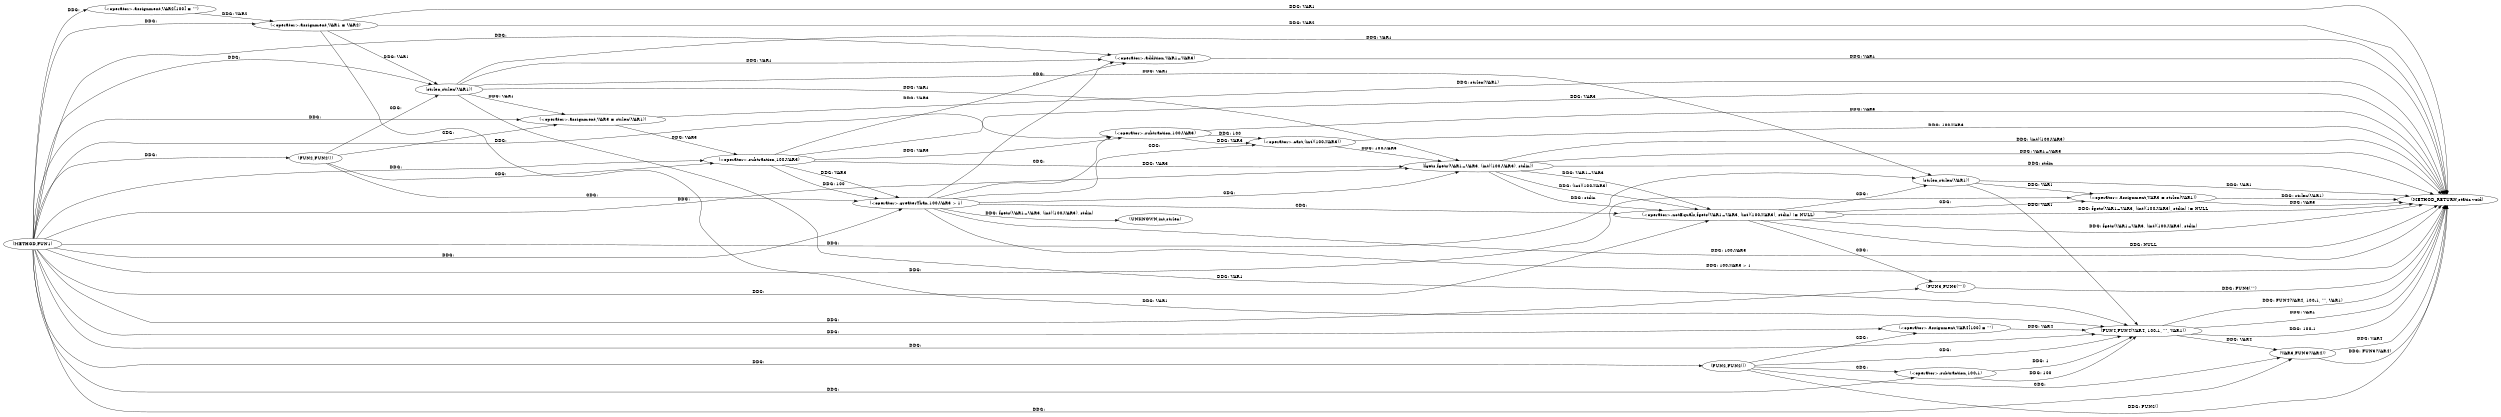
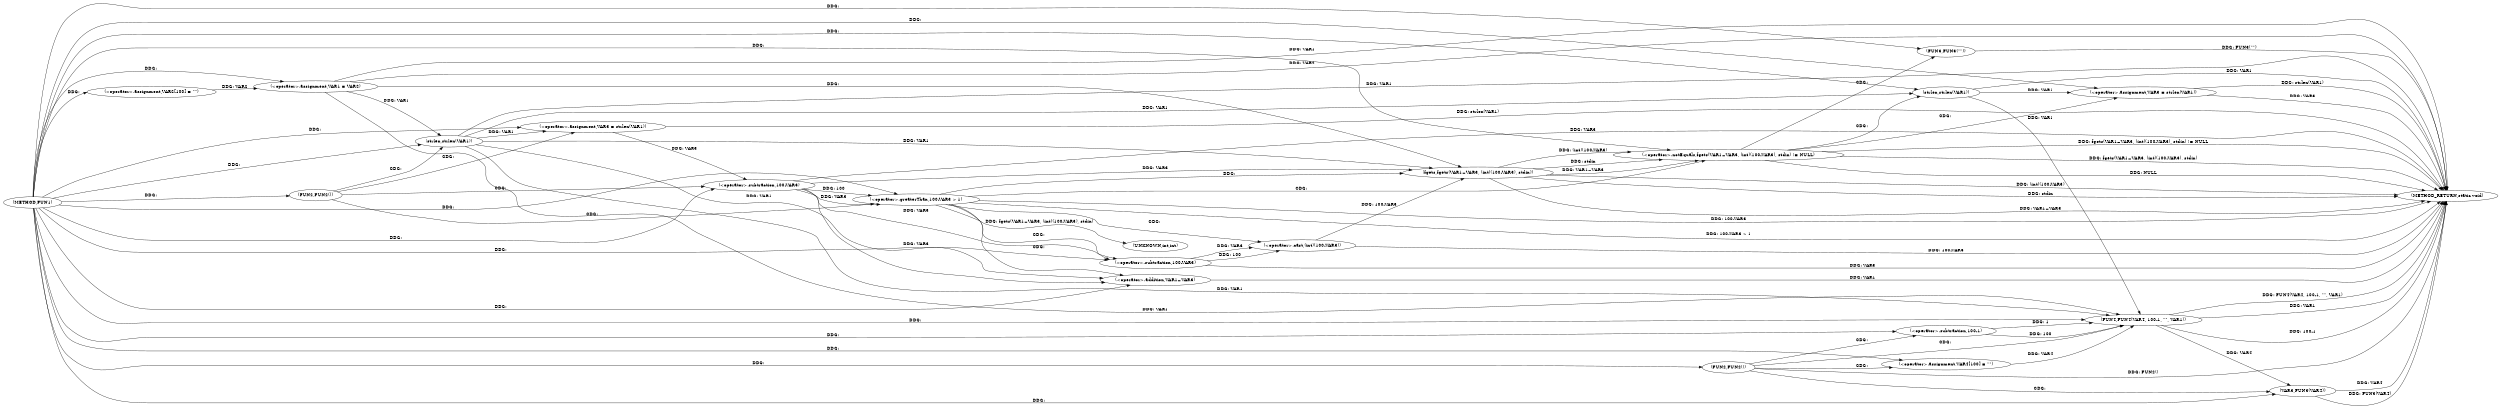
(1230, 193) -> (1230, 174)
(689, 203) -> (923, 87)
(1155, 219) -> (1155, 246)
